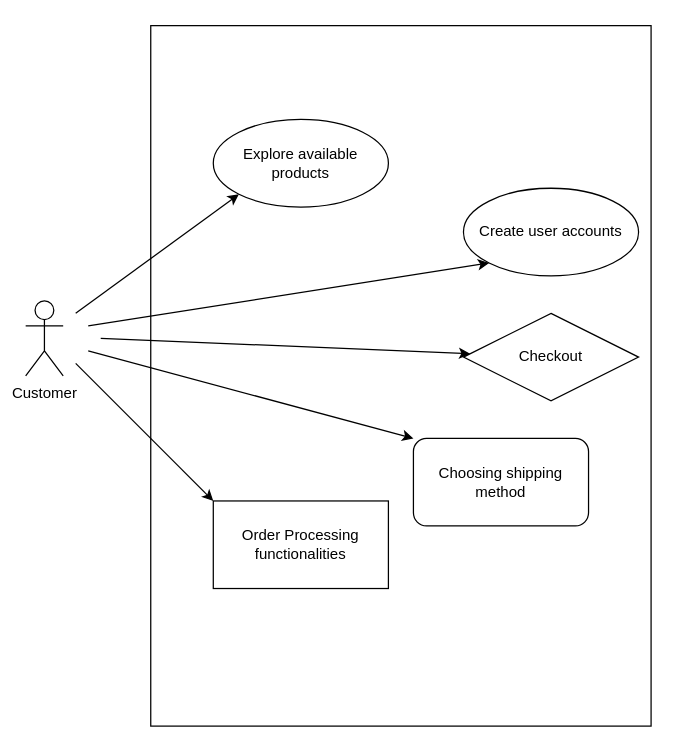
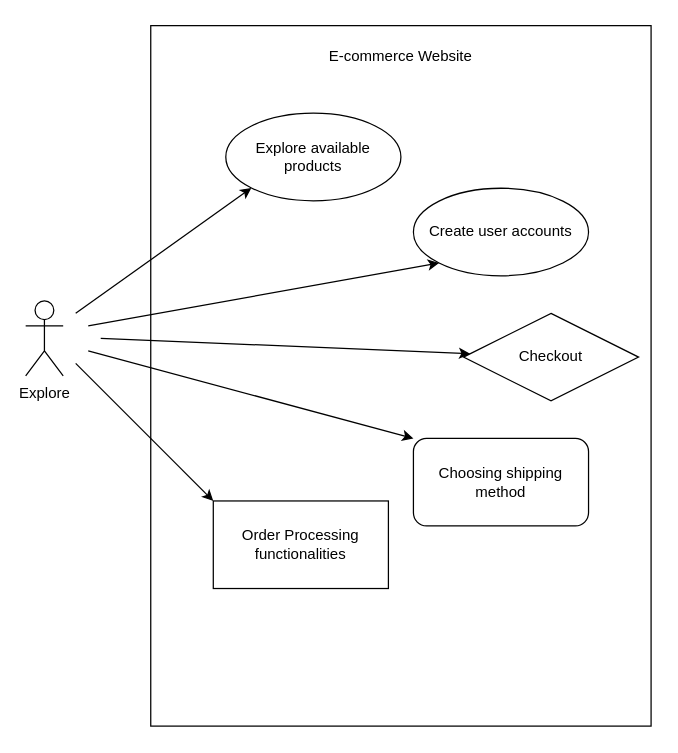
none -> (401, 57)
(301, 163) -> (313, 157)
(551, 232) -> (501, 232)
(45, 393) -> (45, 393)
